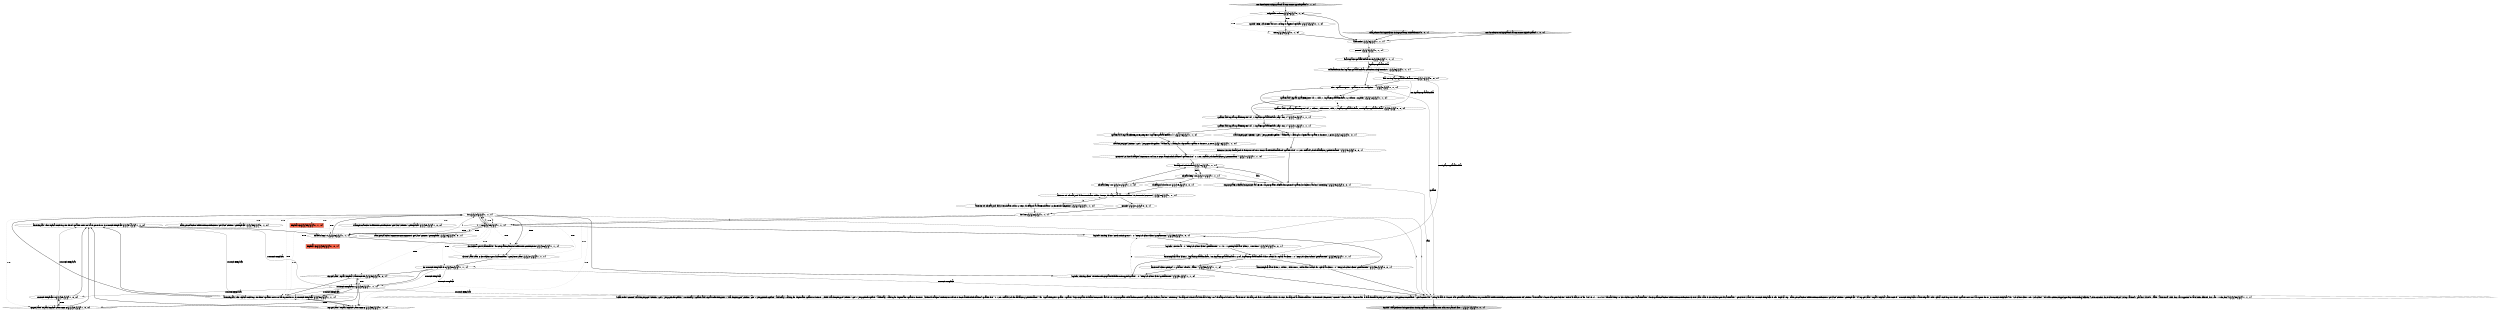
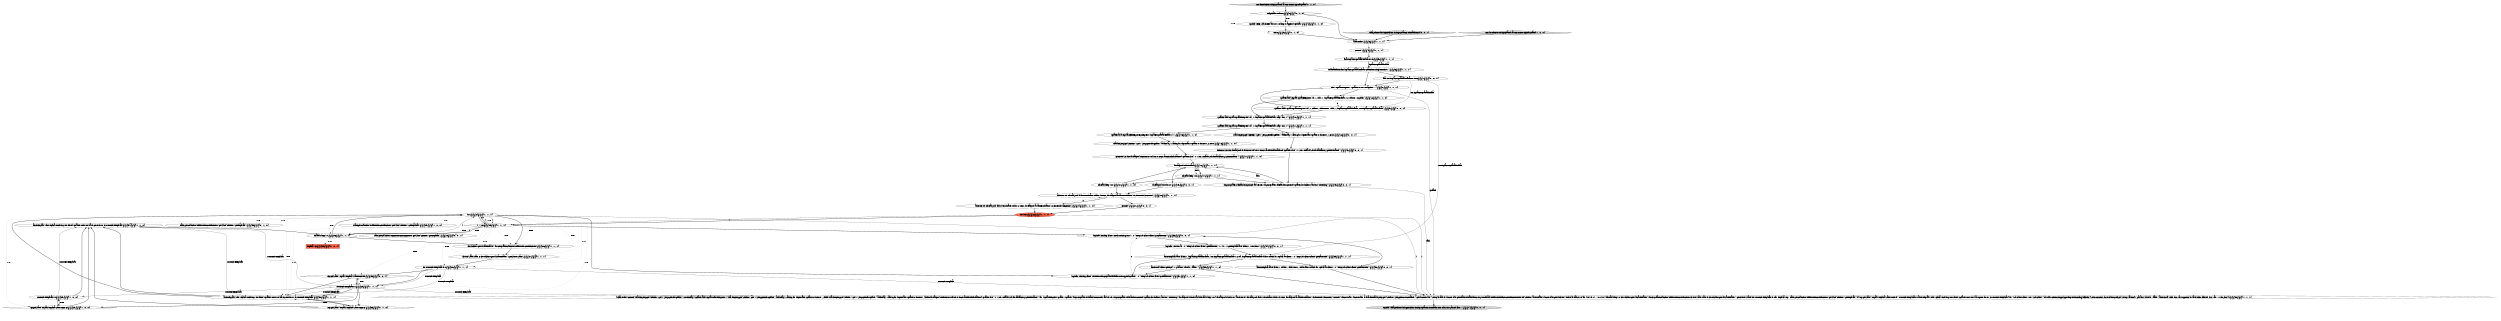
(1188, 180) -> (1175, 173)
(1035, 215) -> (1035, 215)
(307, 225) -> none
(372, 229) -> (328, 241)
